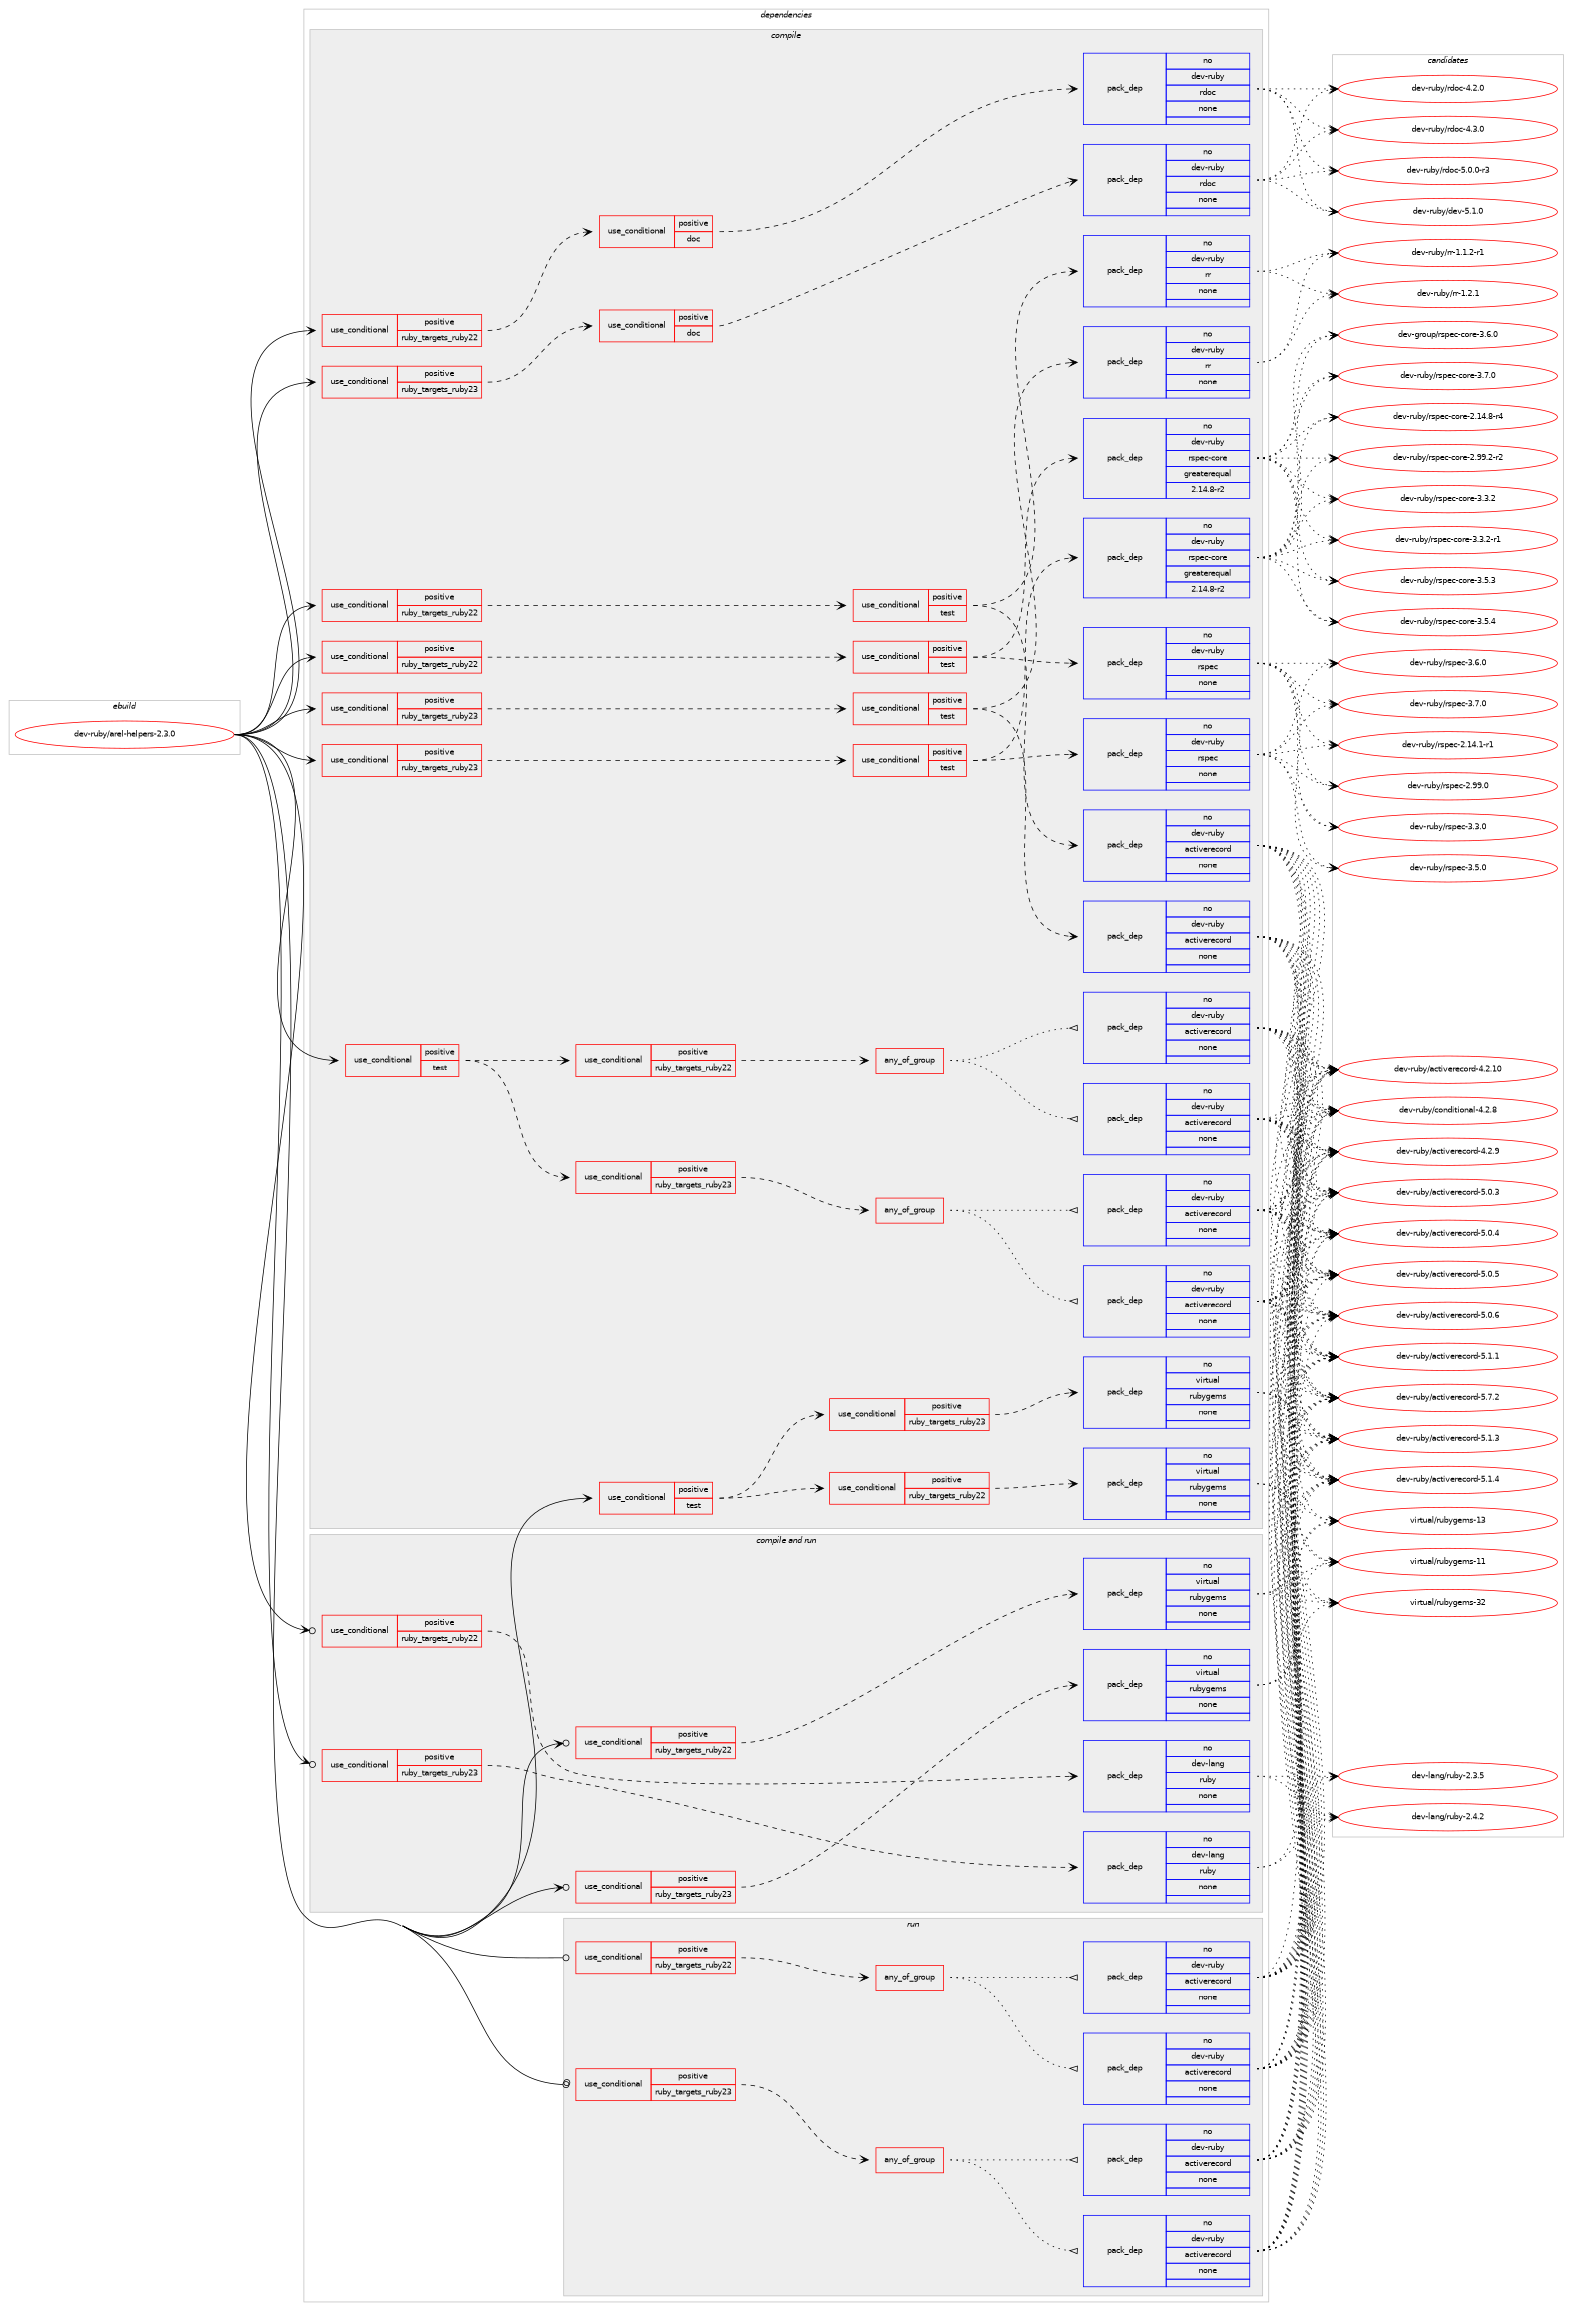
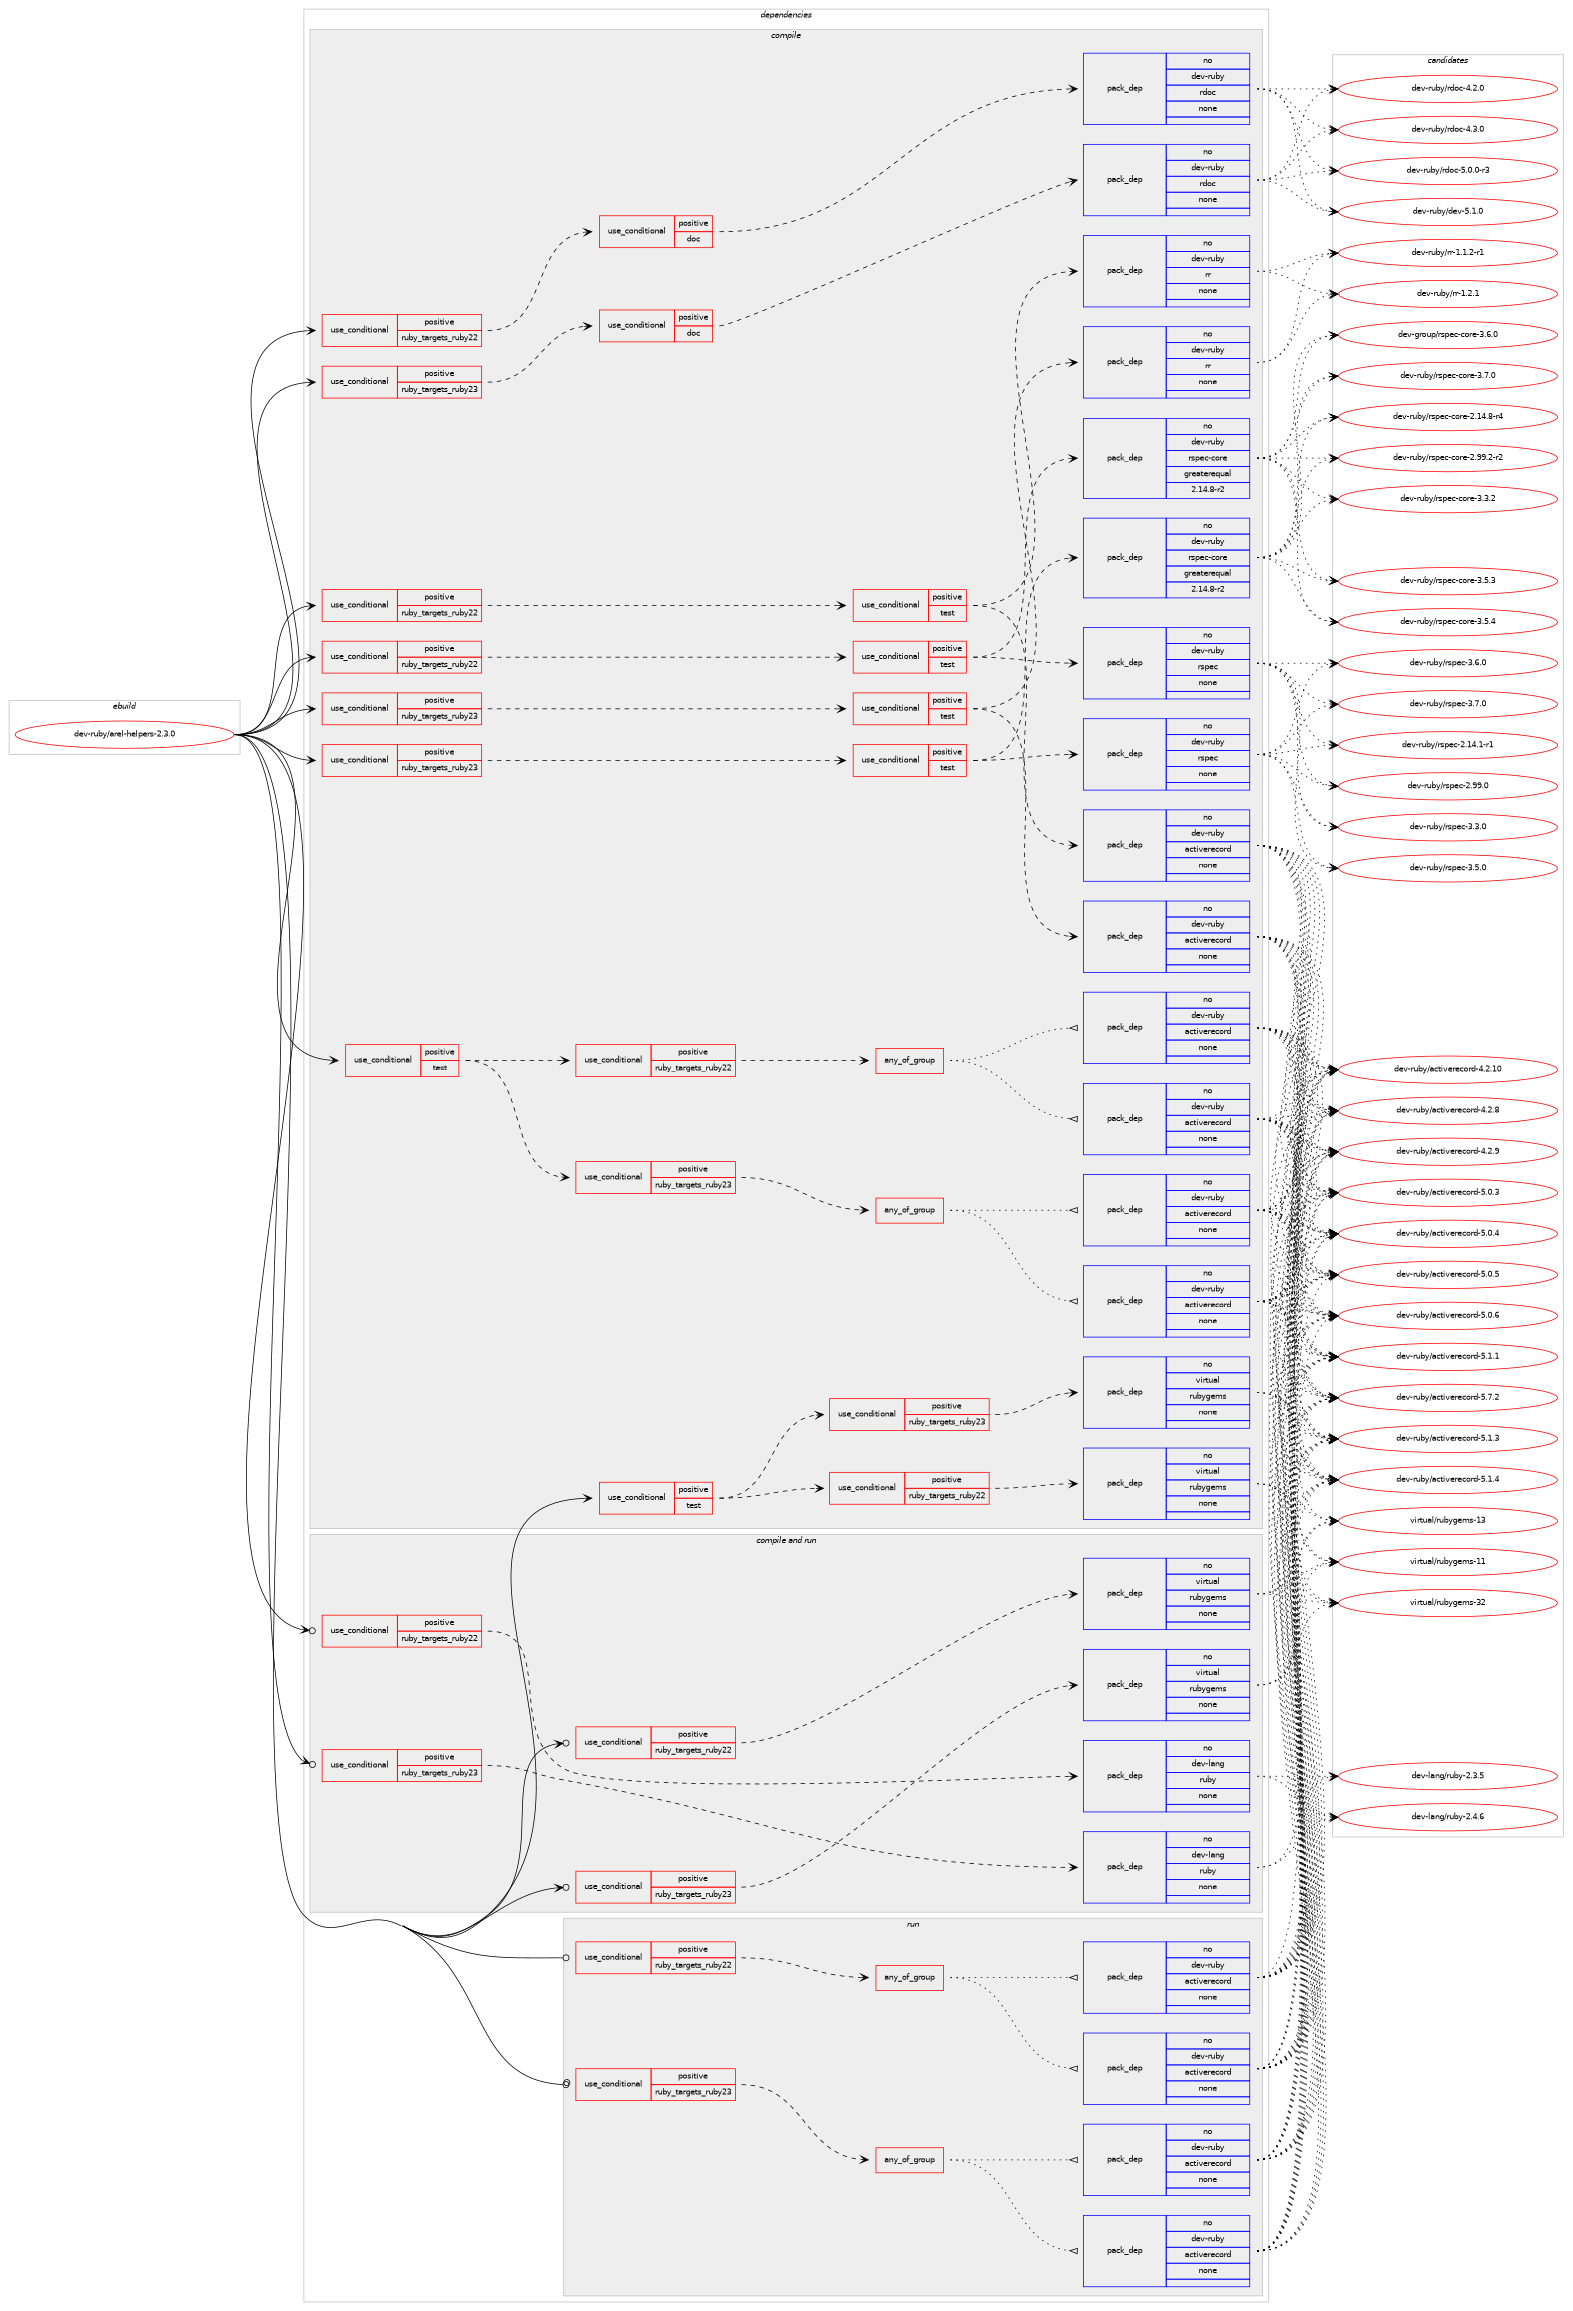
(1448, 540) -> none
(1448, 1111) -> (1448, 1111)
(1448, 1817) -> (1448, 1817)
